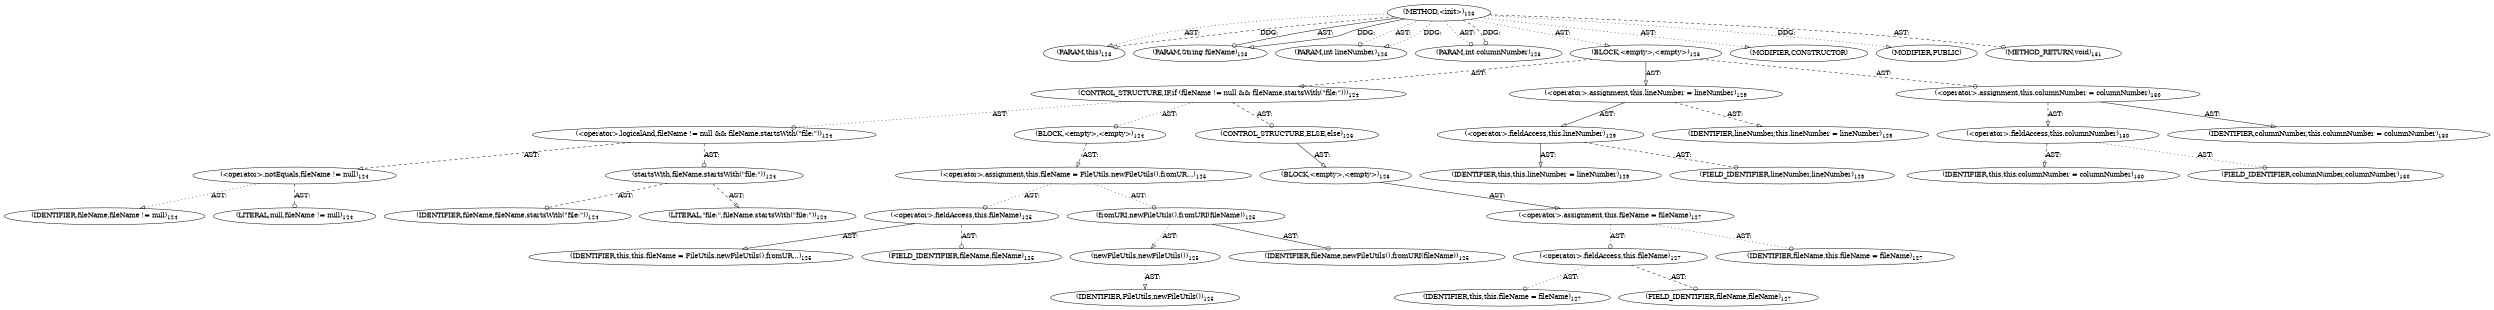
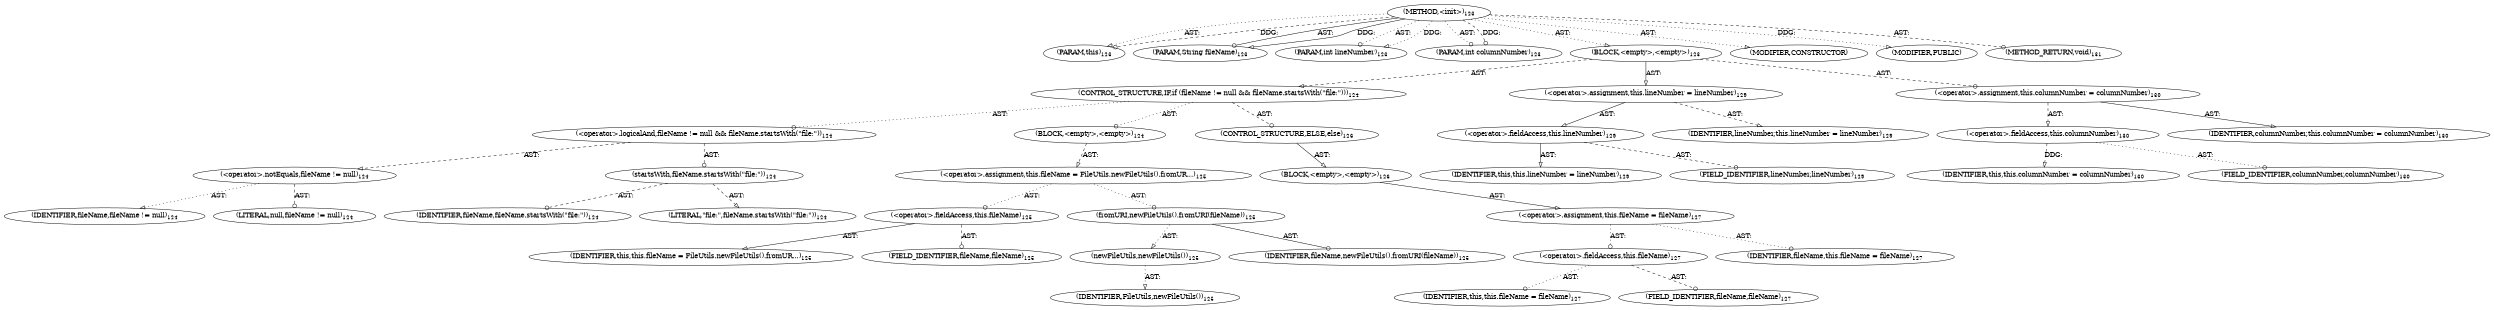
(2055, 155) -> (2055, 155)
